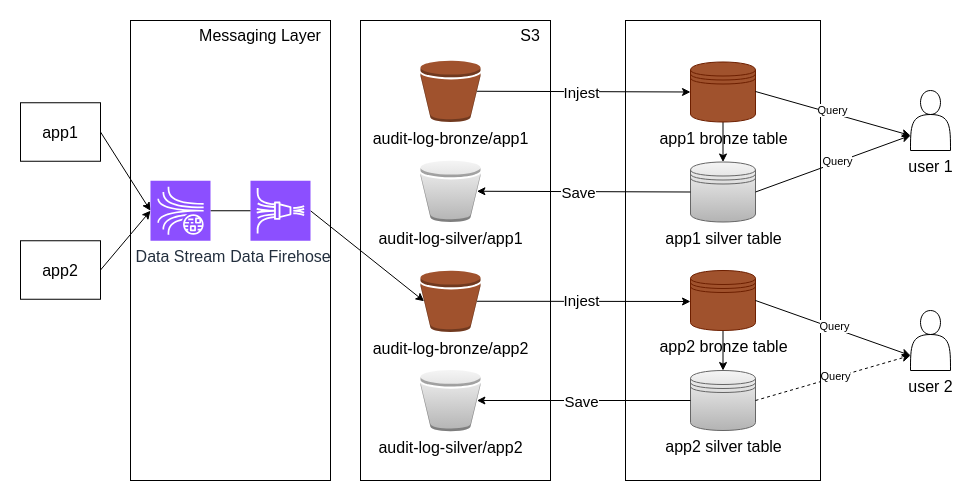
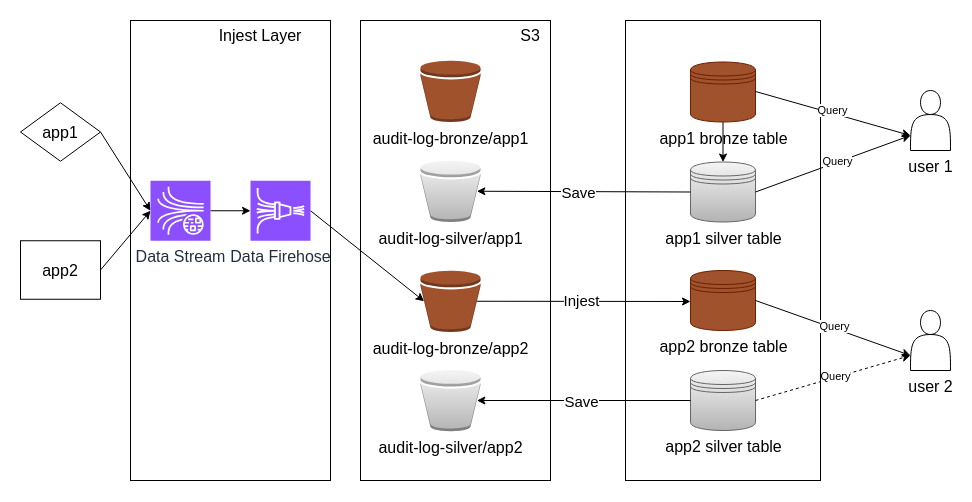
(261, 36) -> (261, 36)
(580, 92) -> none
(61, 132) -> (61, 132)
(244, 211) -> (242, 211)
(723, 344) -> none
